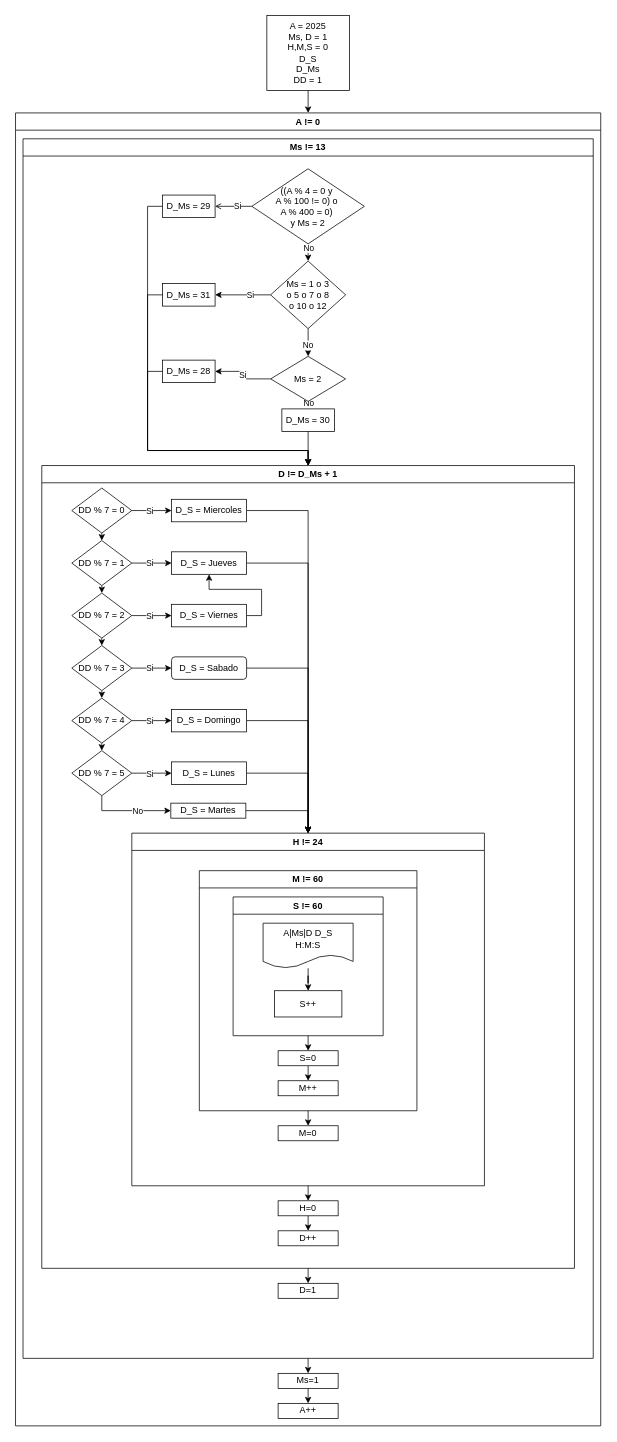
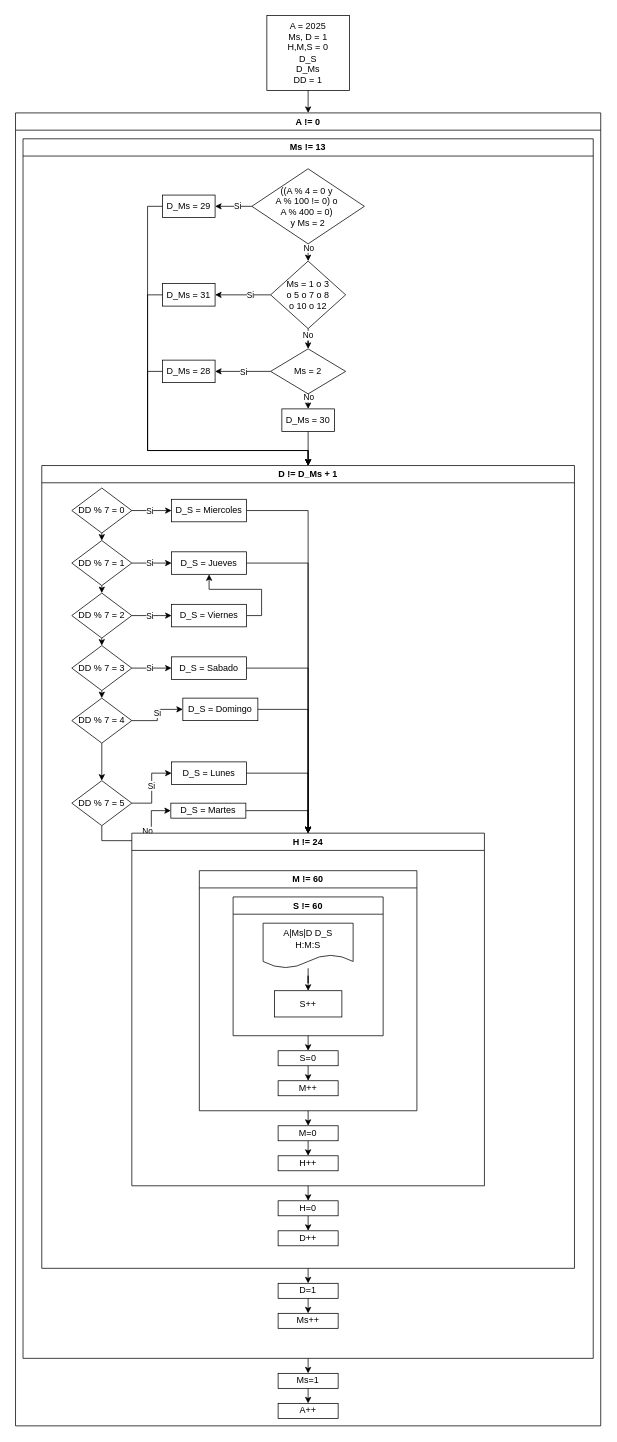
(220, 206) -> (221, 206)
(308, 379) -> (308, 371)
(209, 668) -> (209, 668)
(209, 720) -> (220, 709)
(102, 773) -> (102, 803)
none -> (308, 1149)
none -> (308, 1163)
none -> (308, 1306)
none -> (308, 1320)
